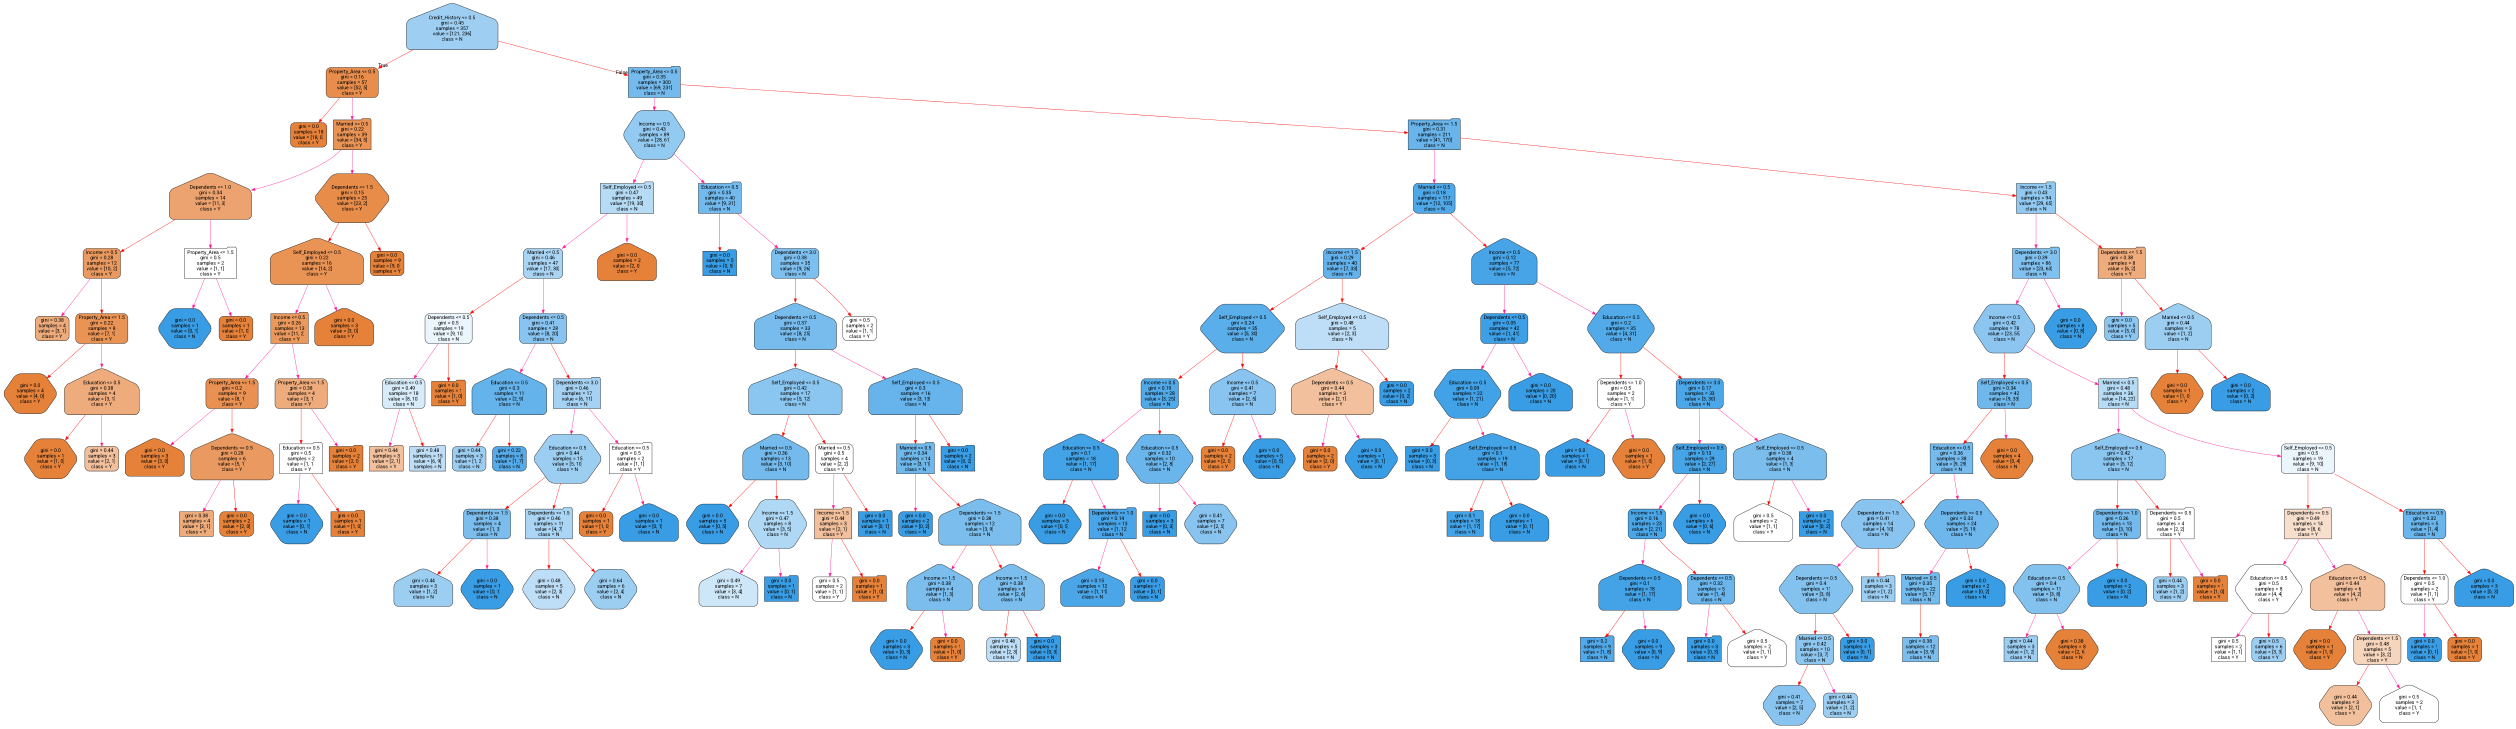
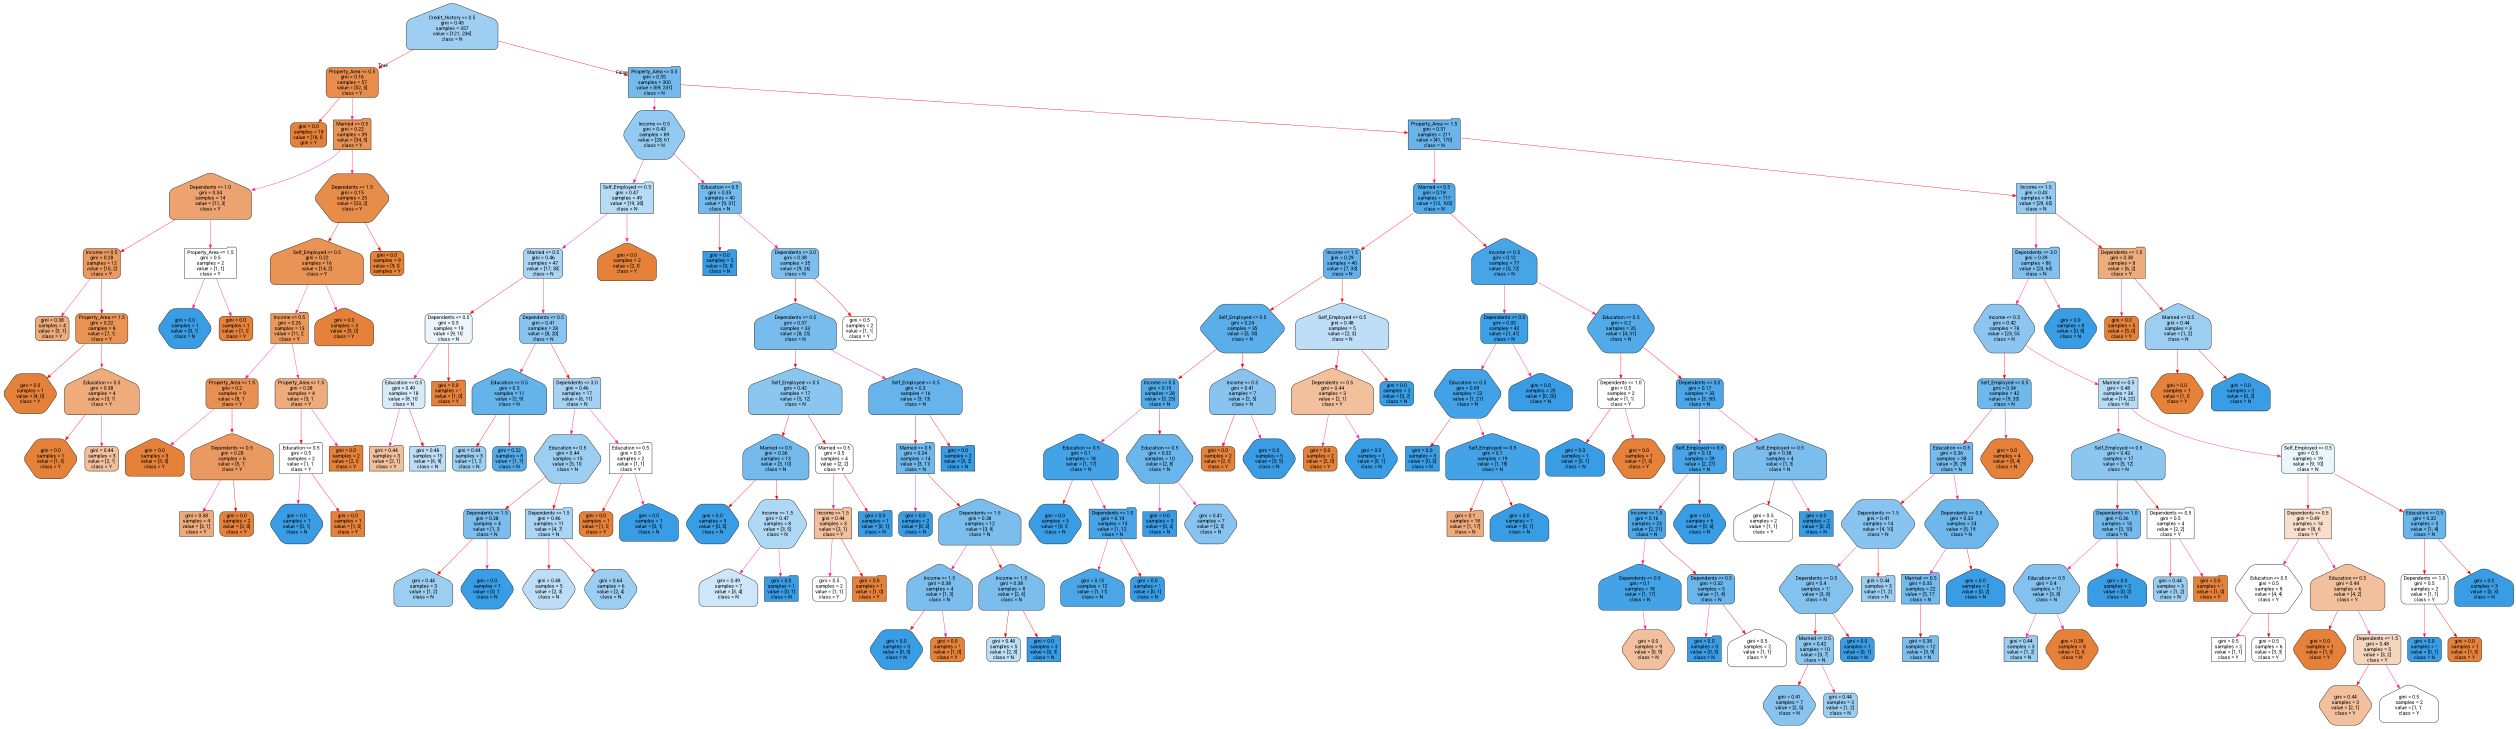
(309, 135) -> (309, 135)
(2122, 329) -> (2122, 329)
(30, 394) -> (30, 394)
(428, 459) -> (428, 459)
(1465, 524) -> (1465, 524)
(1597, 650) -> none
(1648, 650) -> (1648, 650)
(2269, 650) -> (2269, 650)
